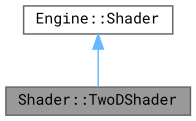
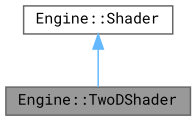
(98, 101) -> (98, 101)
